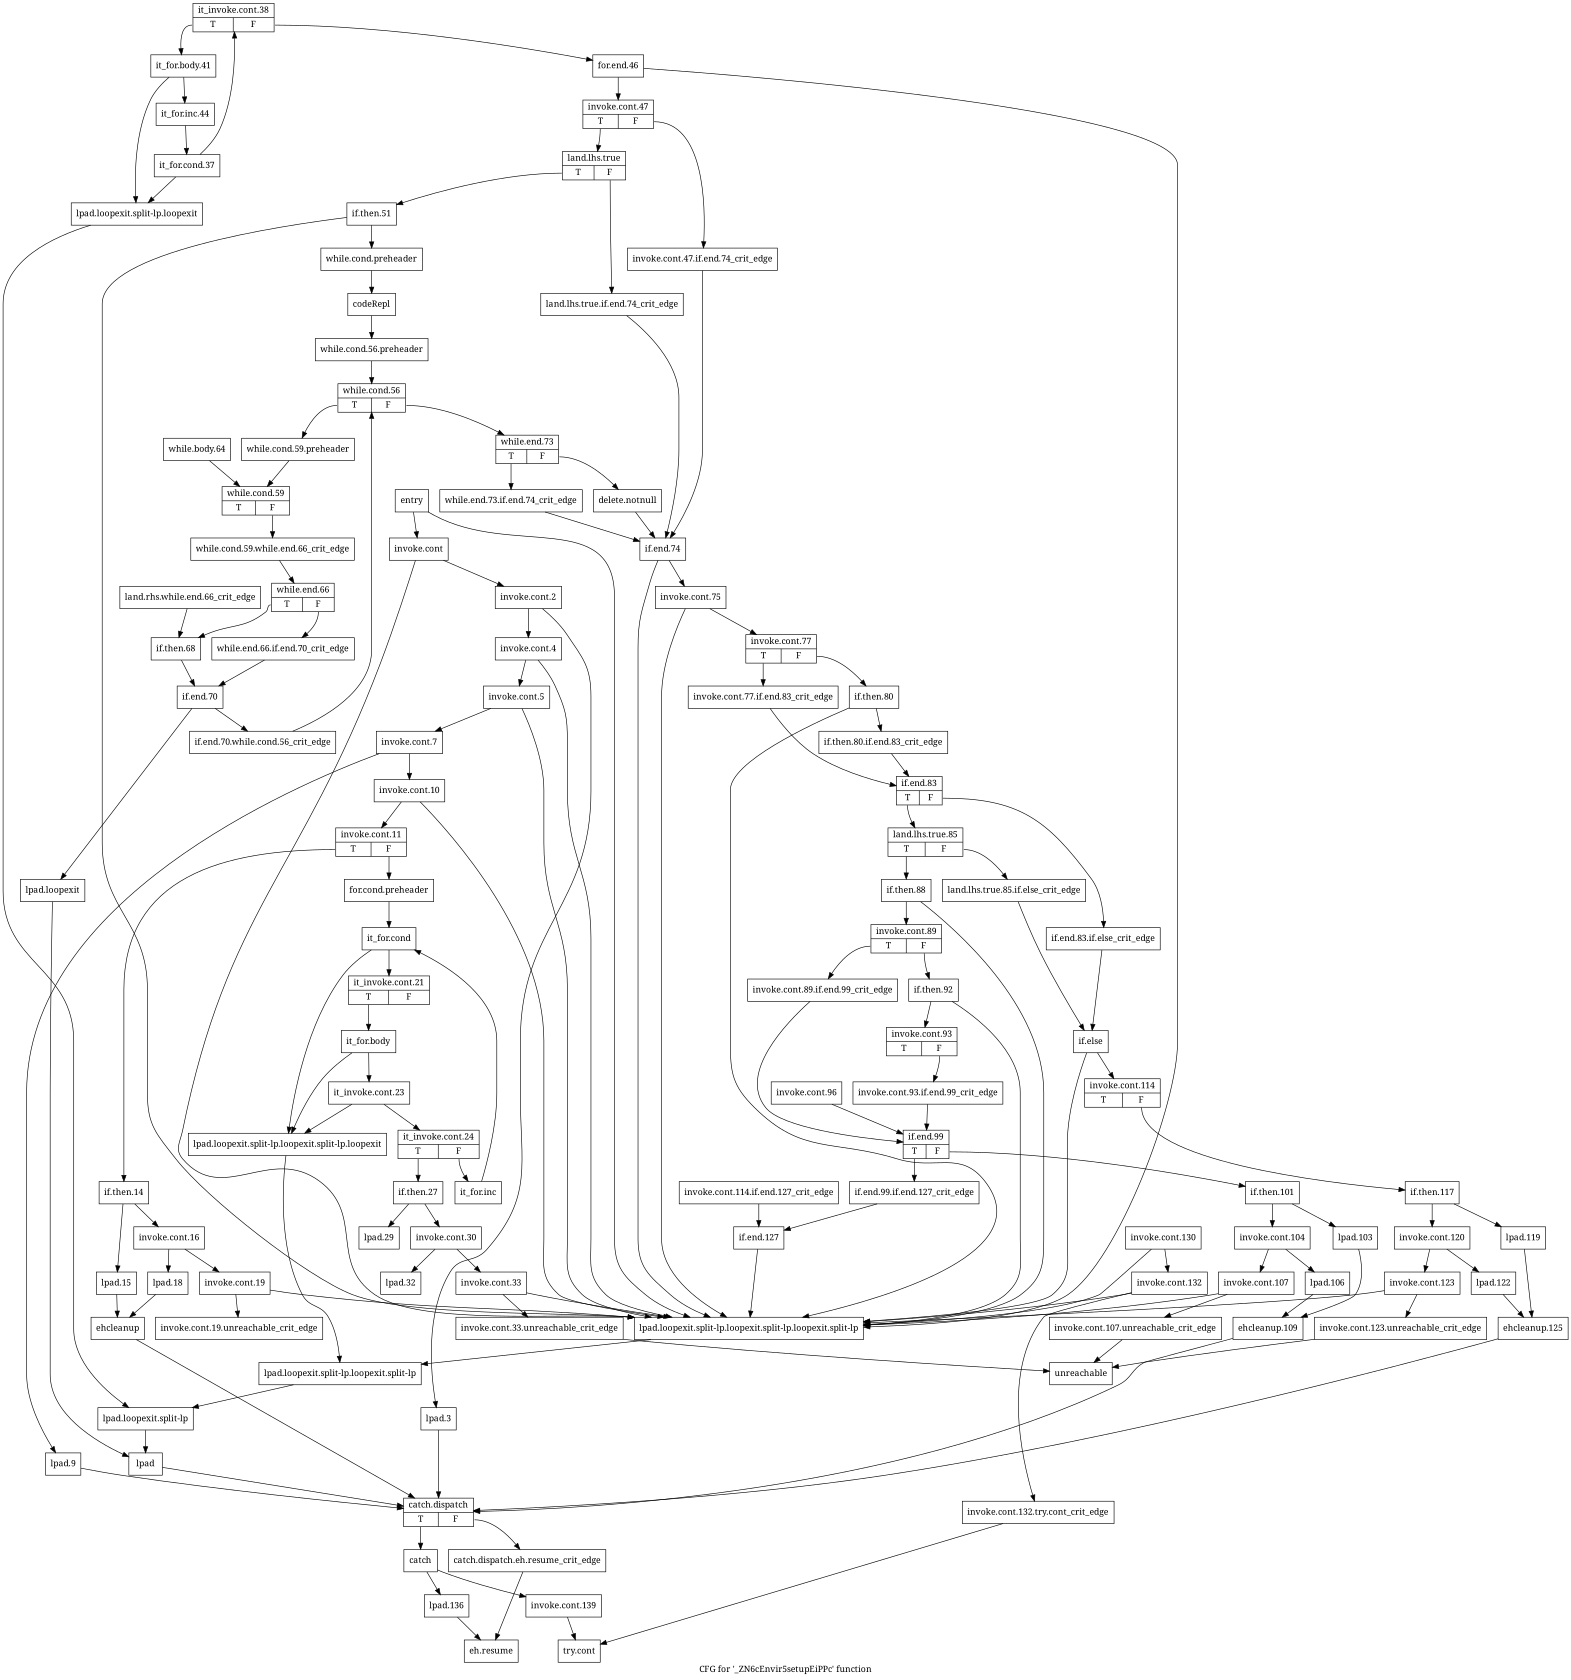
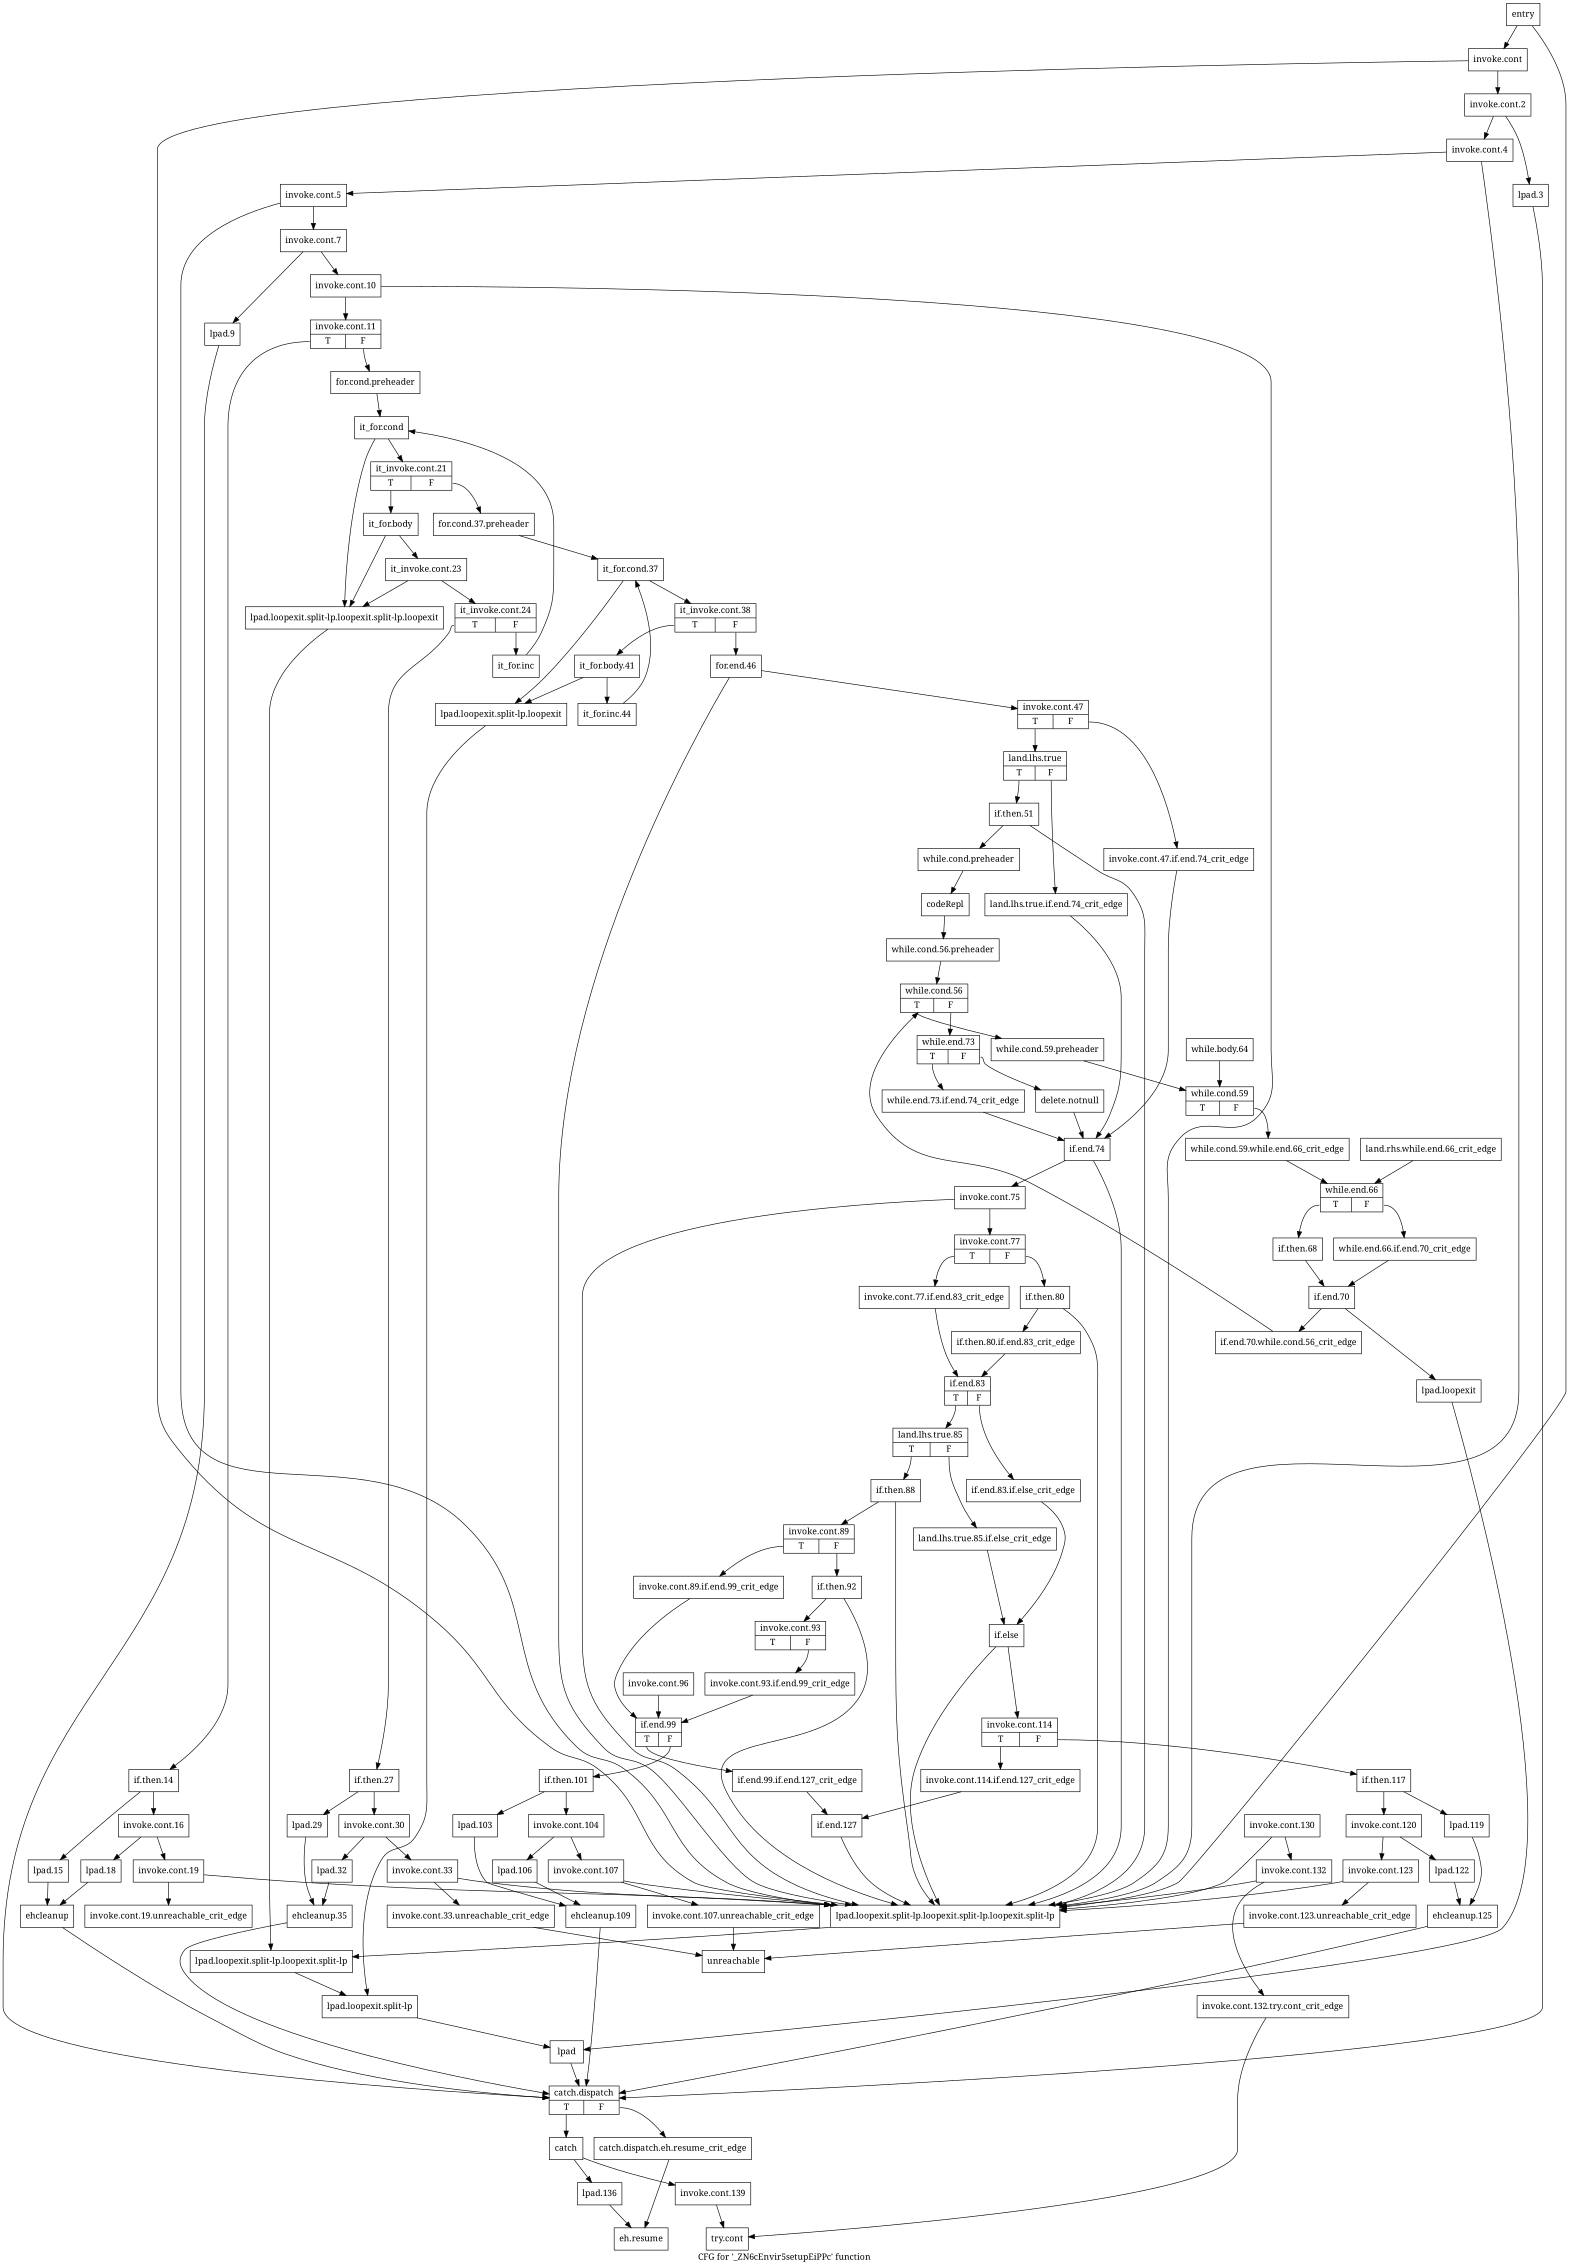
none -> (484, 524)
(184, 620) -> (1397, 1170)
none -> (1000, 1755)
none -> (320, 1916)
